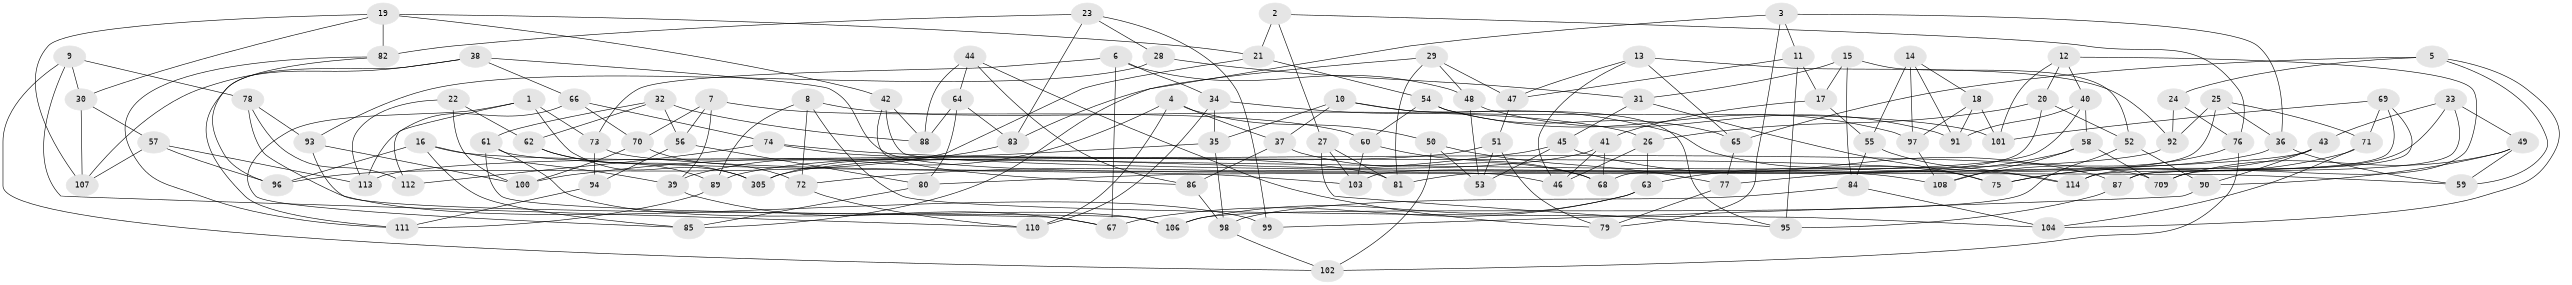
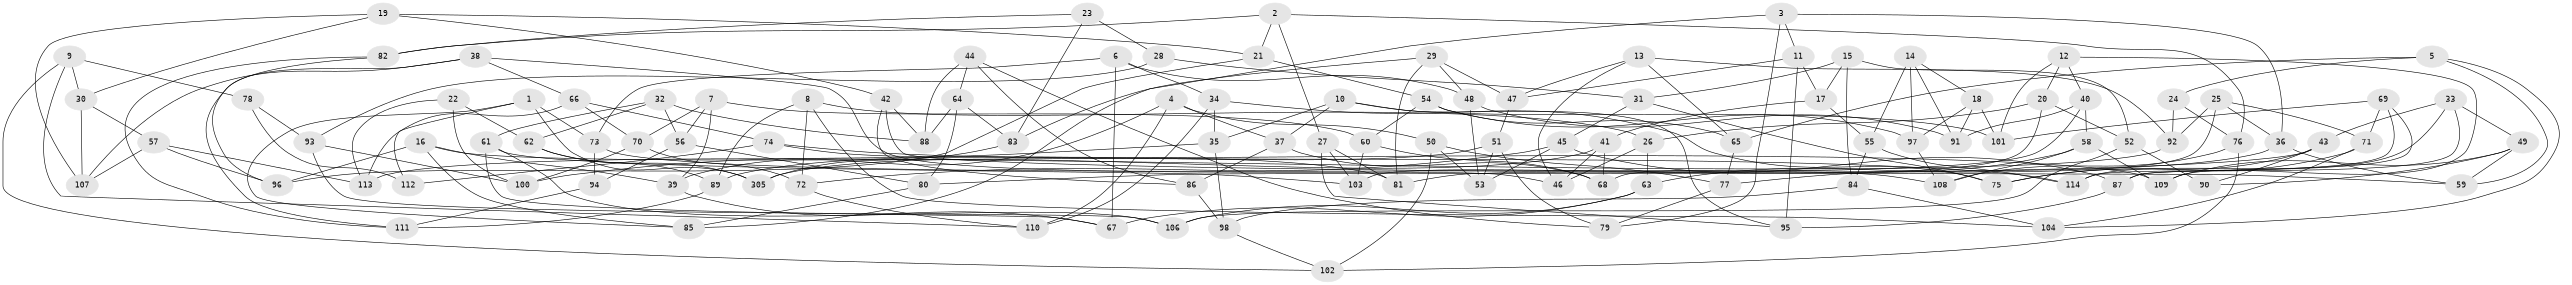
(383, 35) -> (829, 31)
(2161, 185) -> (2161, 185)
(1267, 228) -> none
